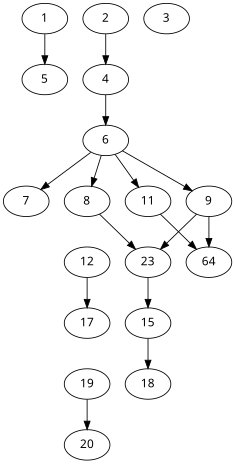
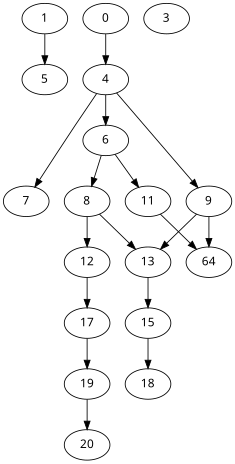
(106, 19) -> (106, 19)
(69, 168) -> (68, 136)
(154, 169) -> (154, 137)
none -> (87, 228)
(148, 262) -> (148, 262)
none -> (87, 349)
